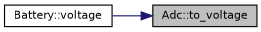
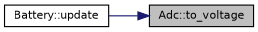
(58, 16) -> (57, 16)
